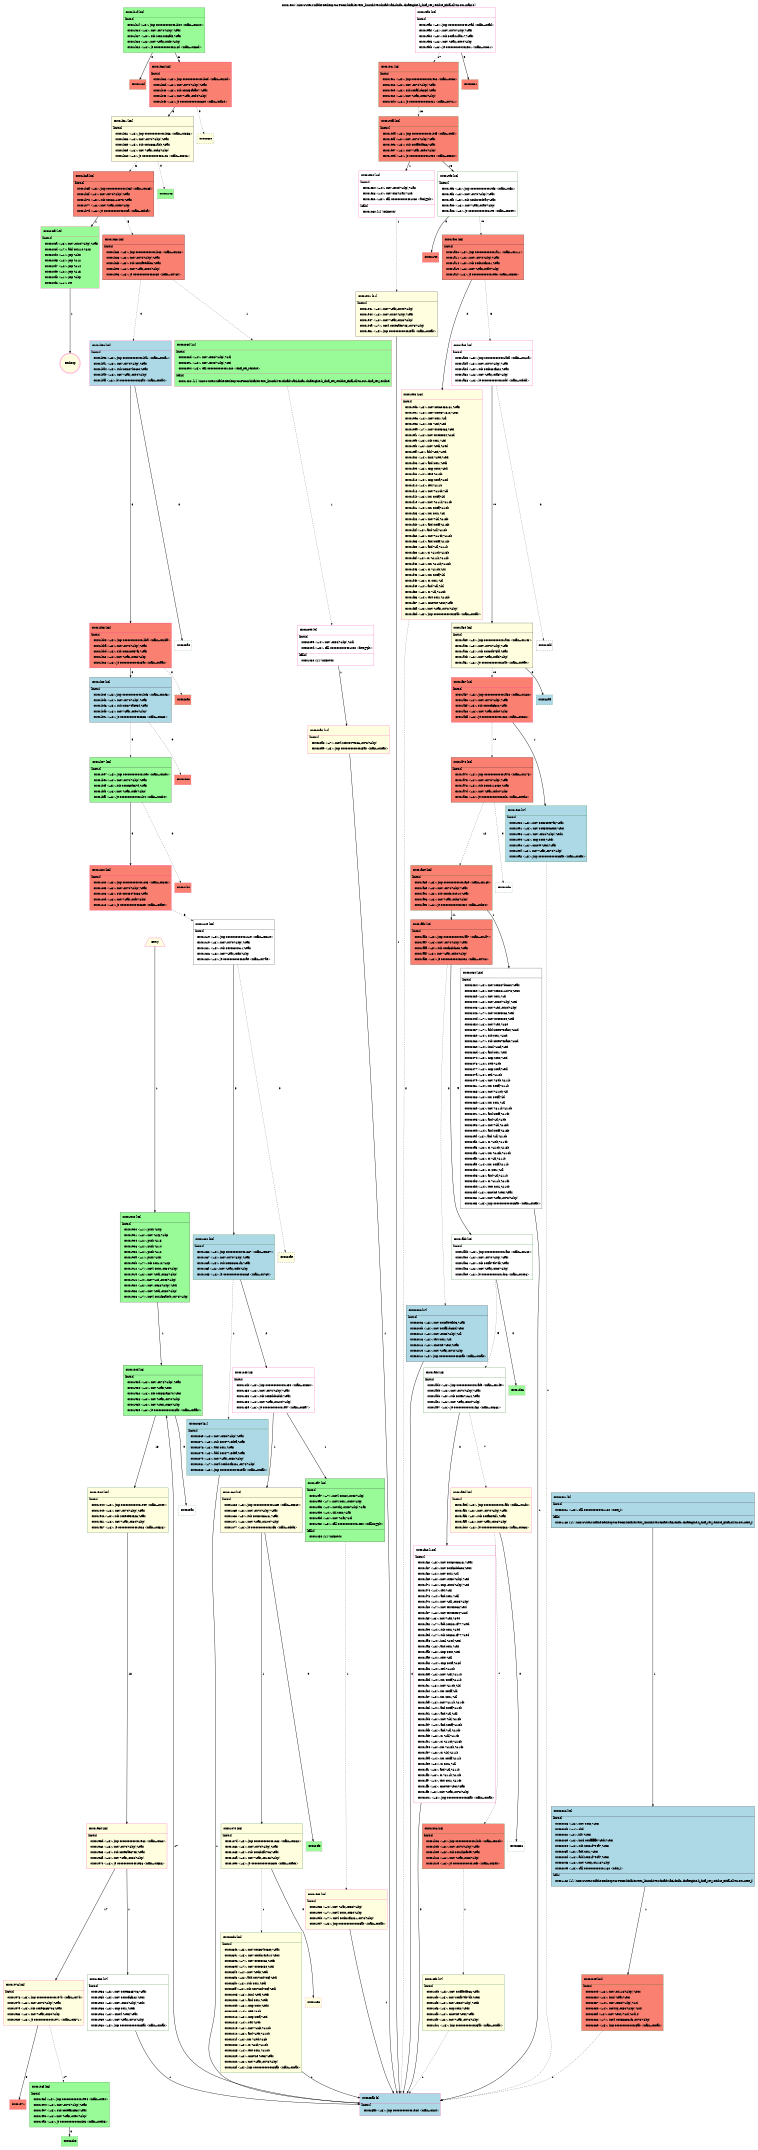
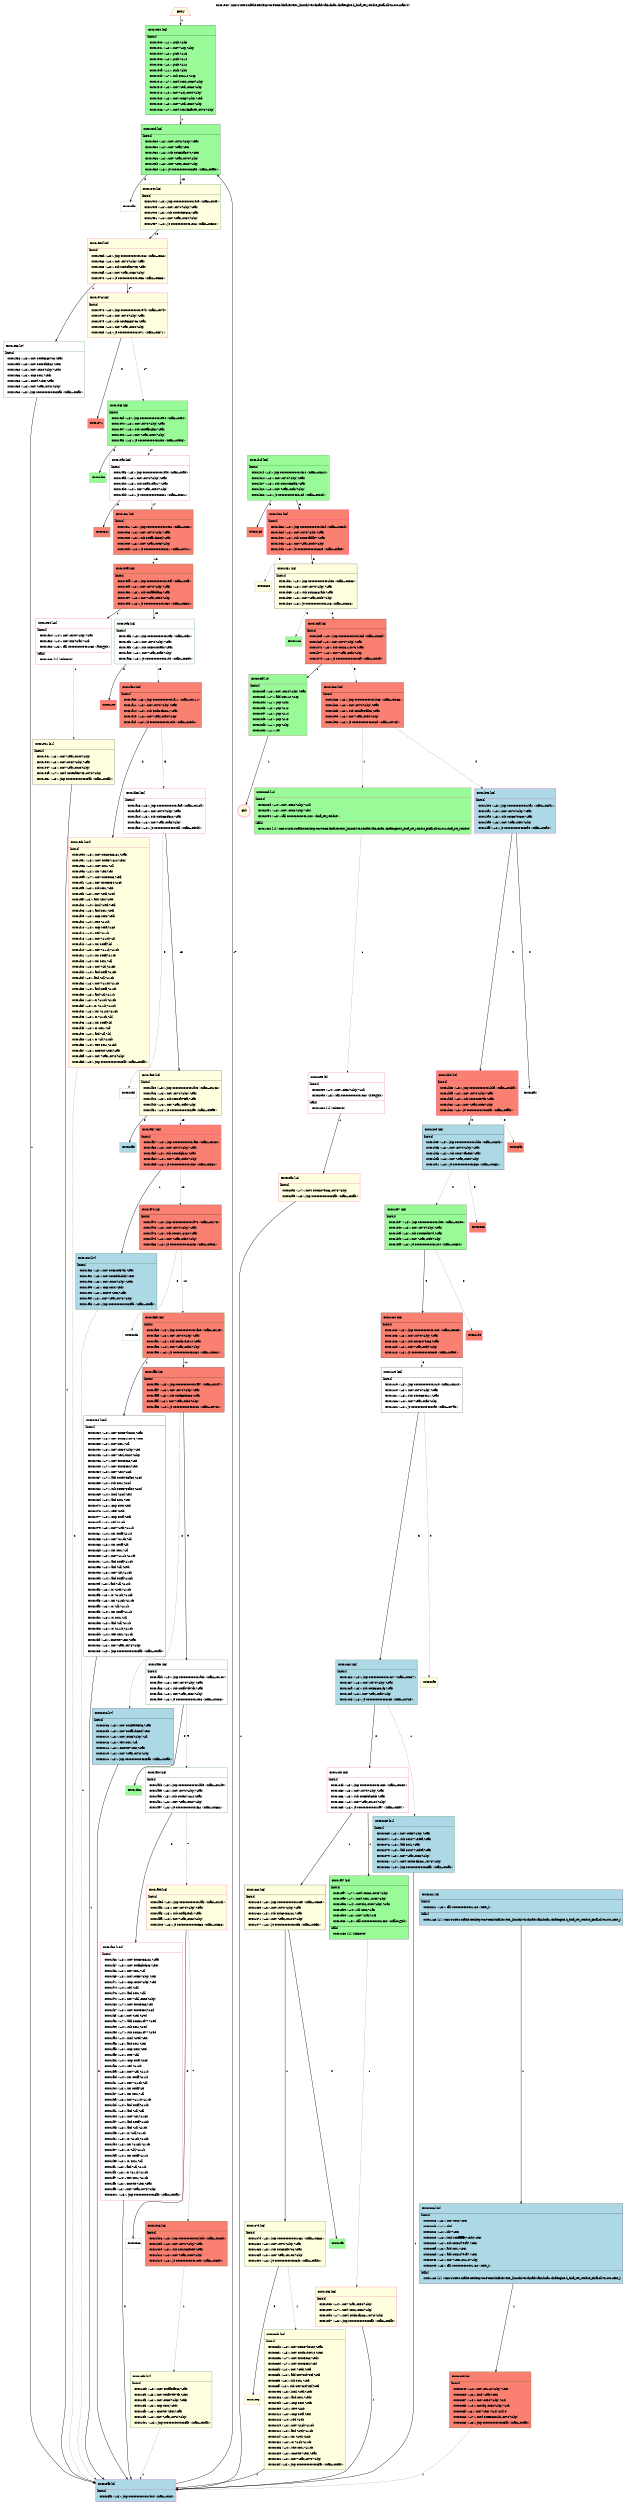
(70, 363) -> (244, 811)
none -> (149, 450)
(131, 888) -> (422, 1335)
